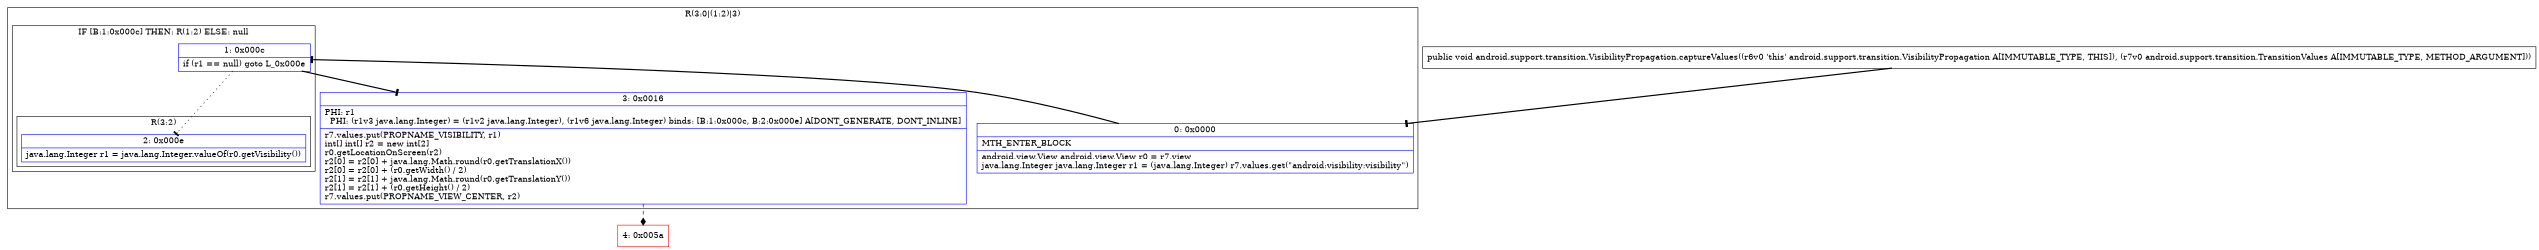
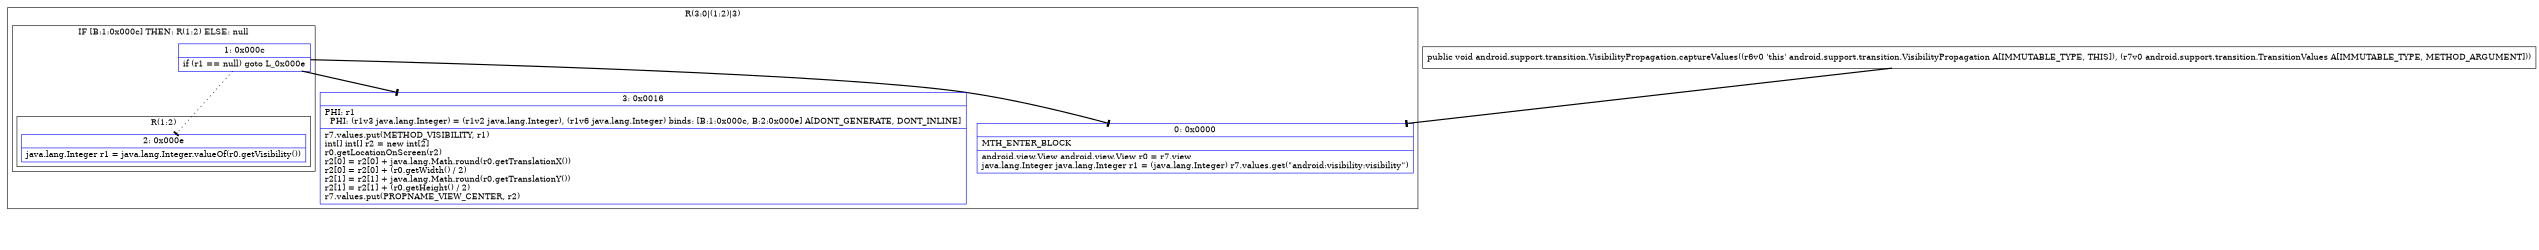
(718, 73) -> (710, 73)
(164, 123) -> (164, 123)
(413, 135) -> (407, 135)
(643, 236) -> none
